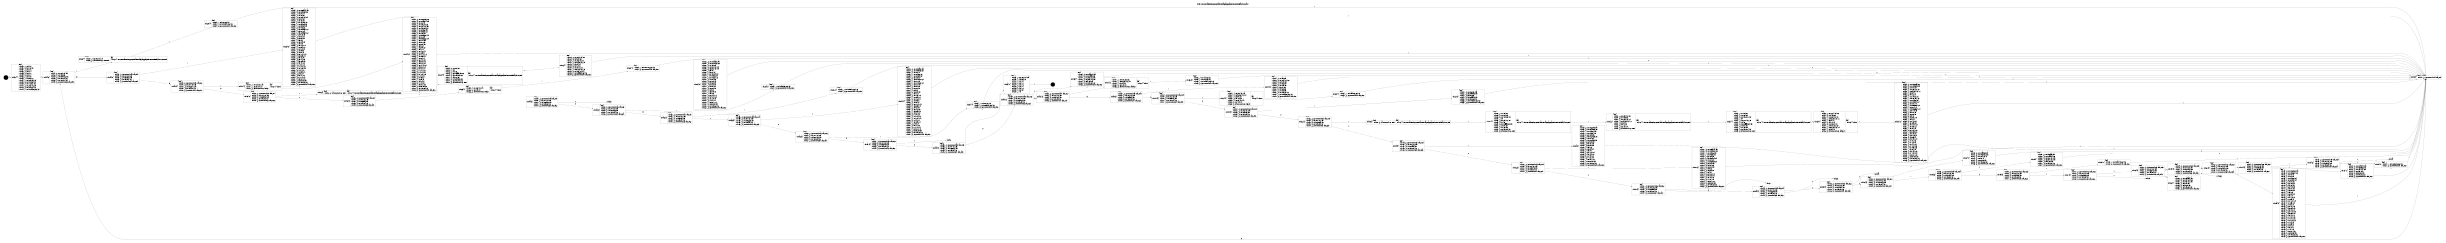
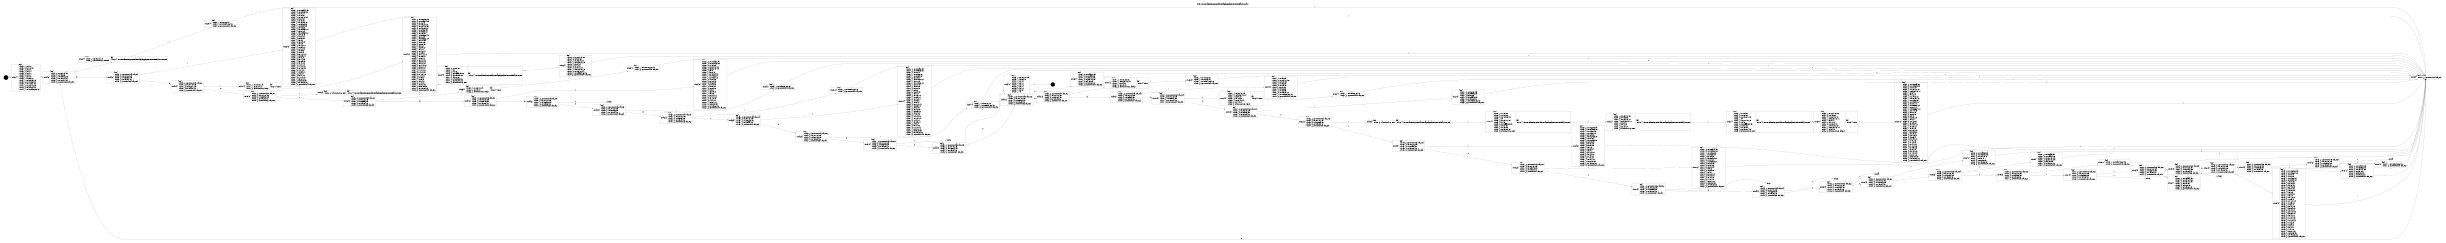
none -> (480, 101)
